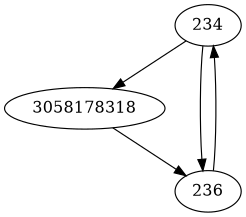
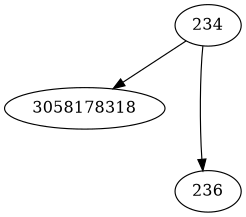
(216, 114) -> none
(145, 149) -> none
